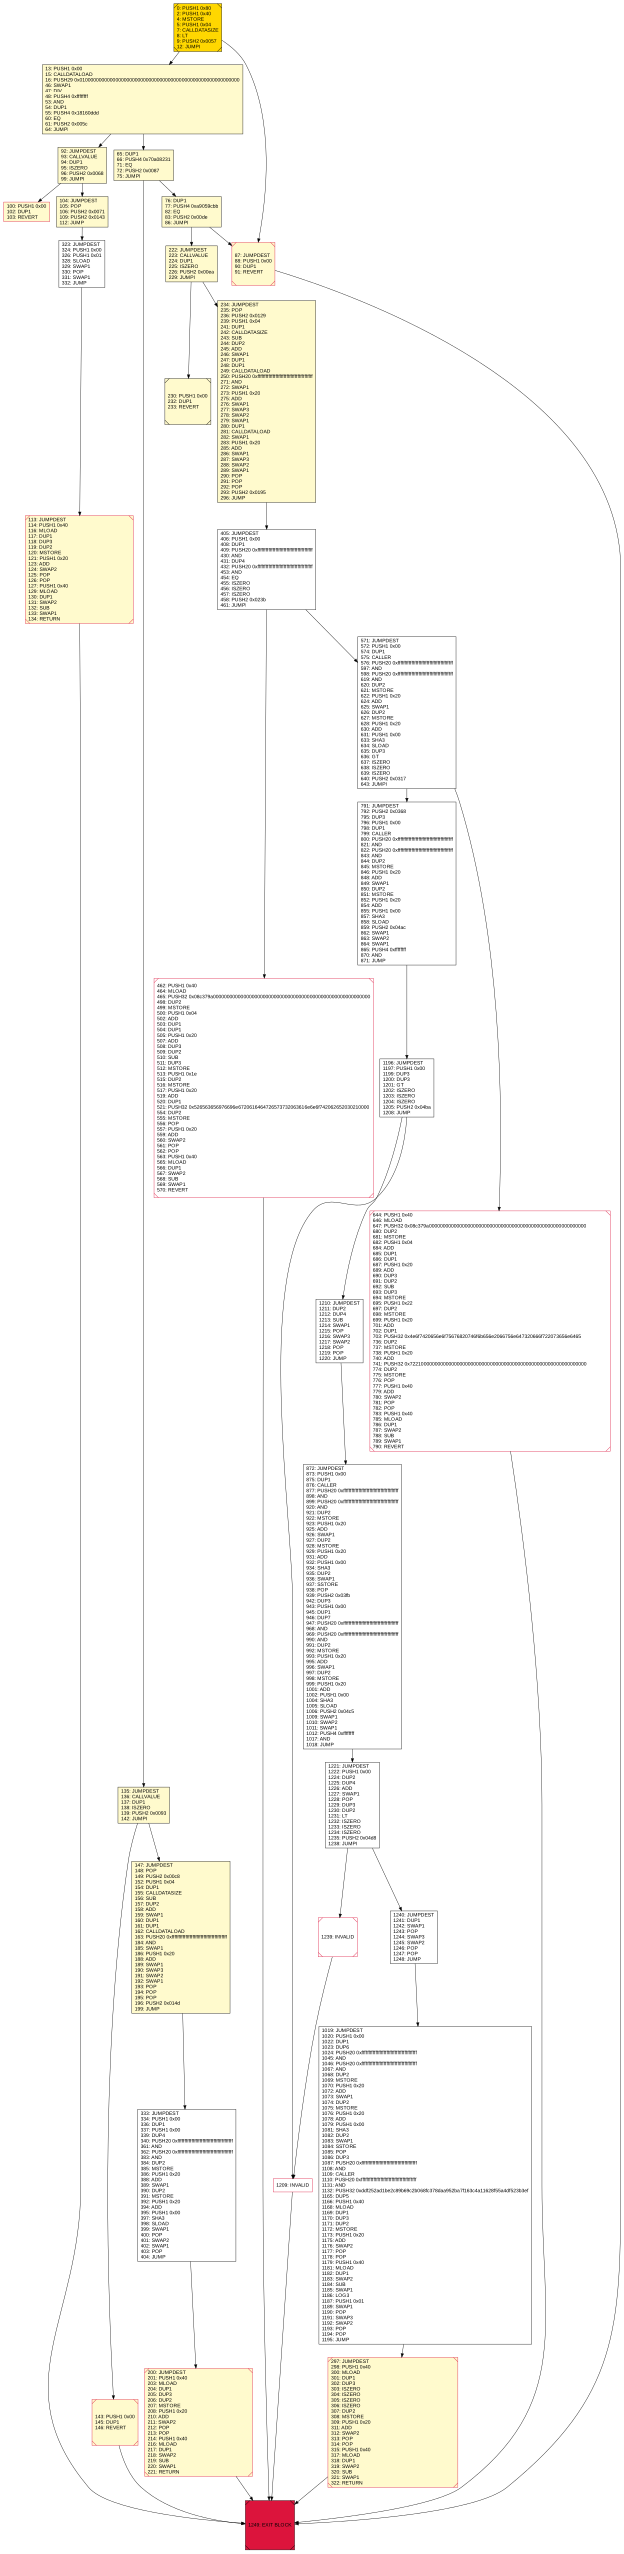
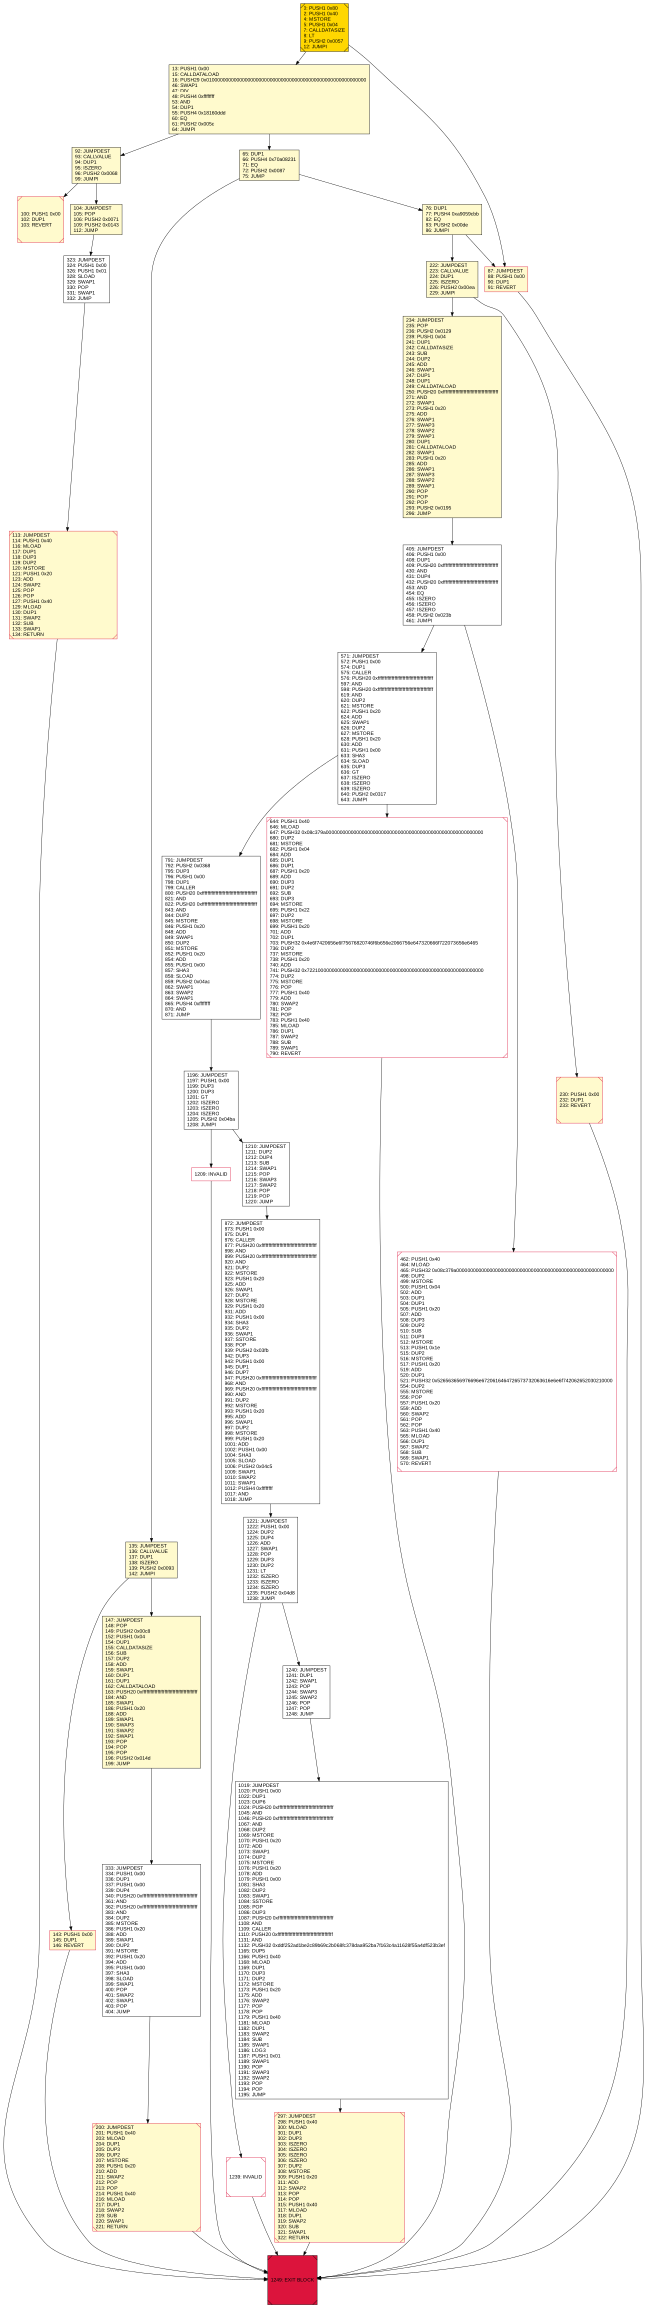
(27, 212) -> (41, 220)
(253, 264) -> (506, 279)
(188, 402) -> (580, 1100)
none -> (627, 1791)
(309, 2065) -> (263, 2225)
(115, 2422) -> (73, 1940)
